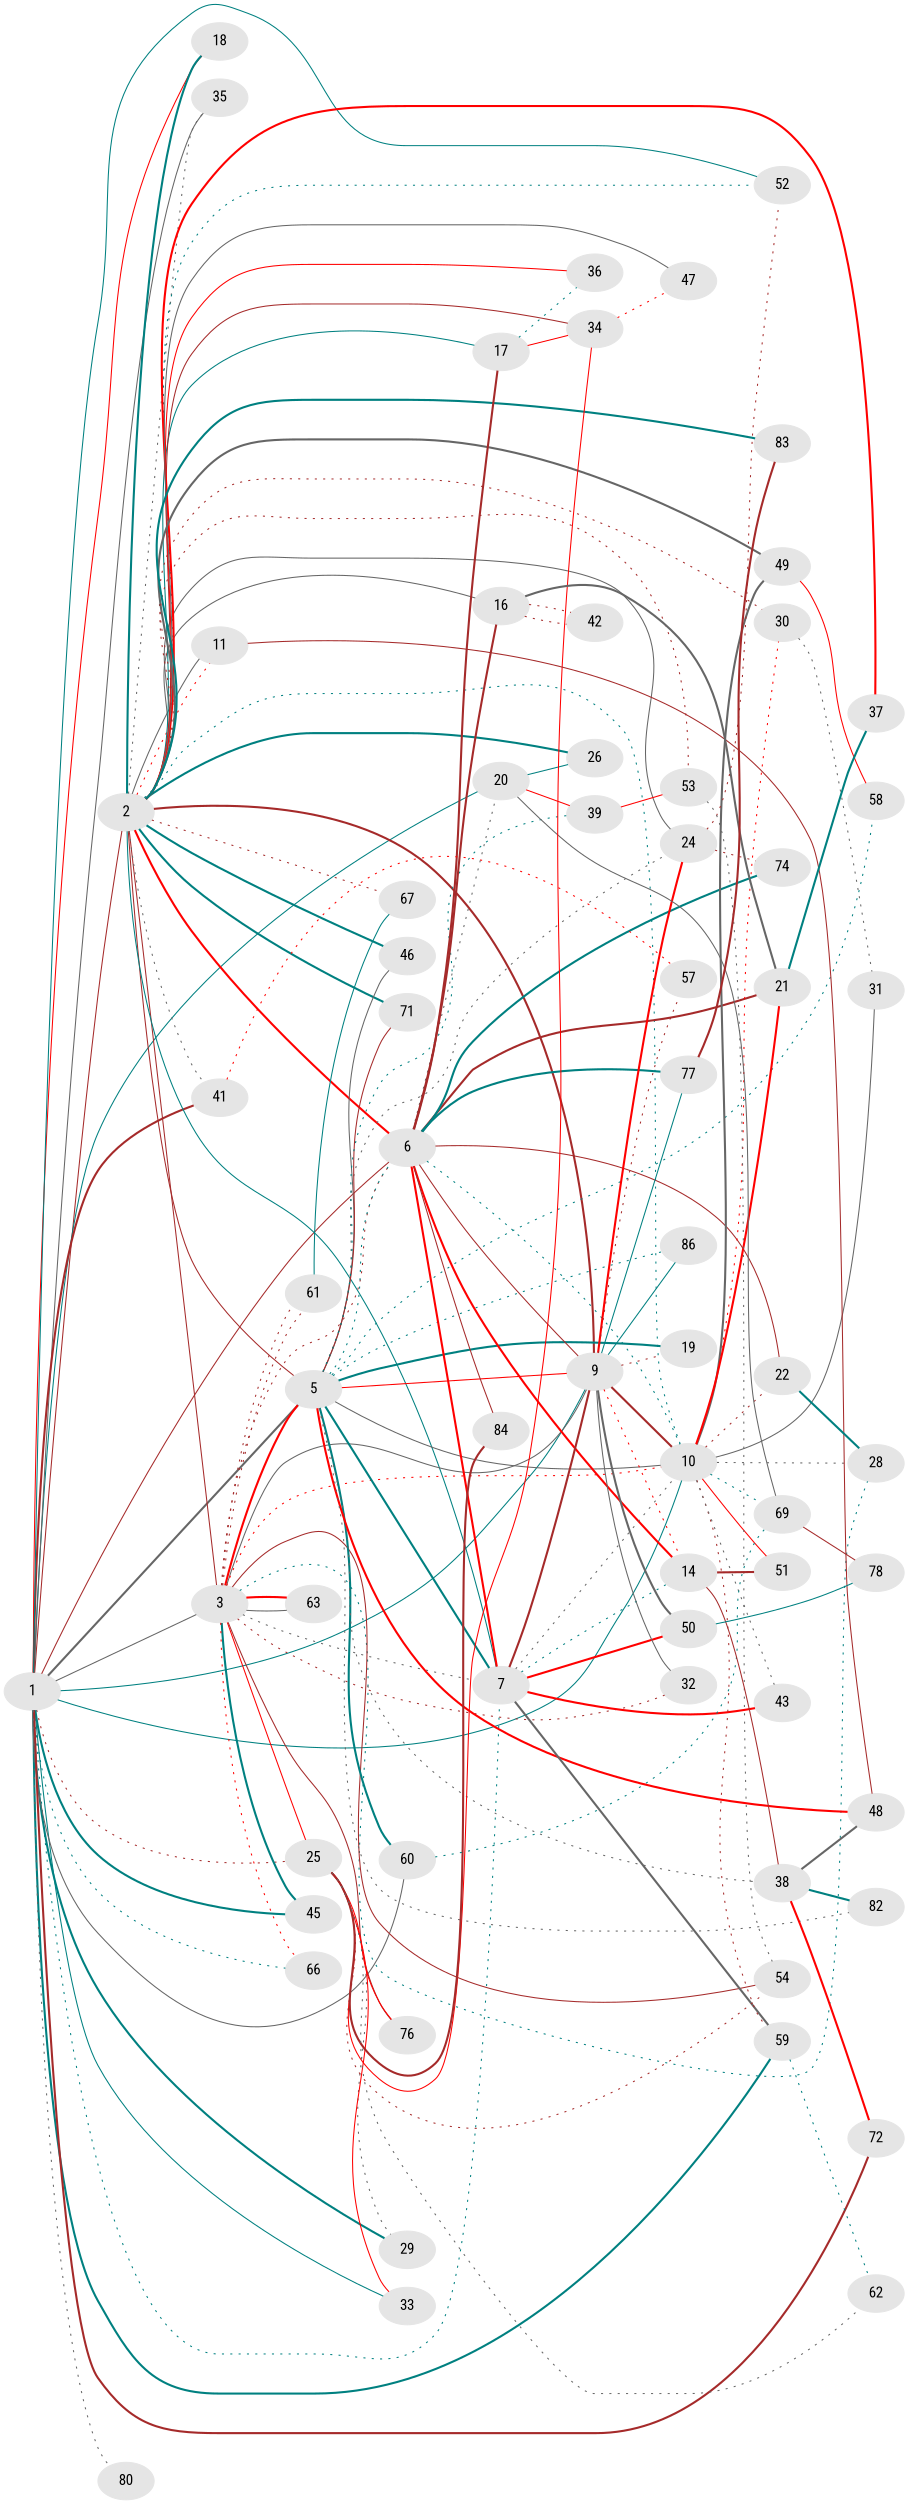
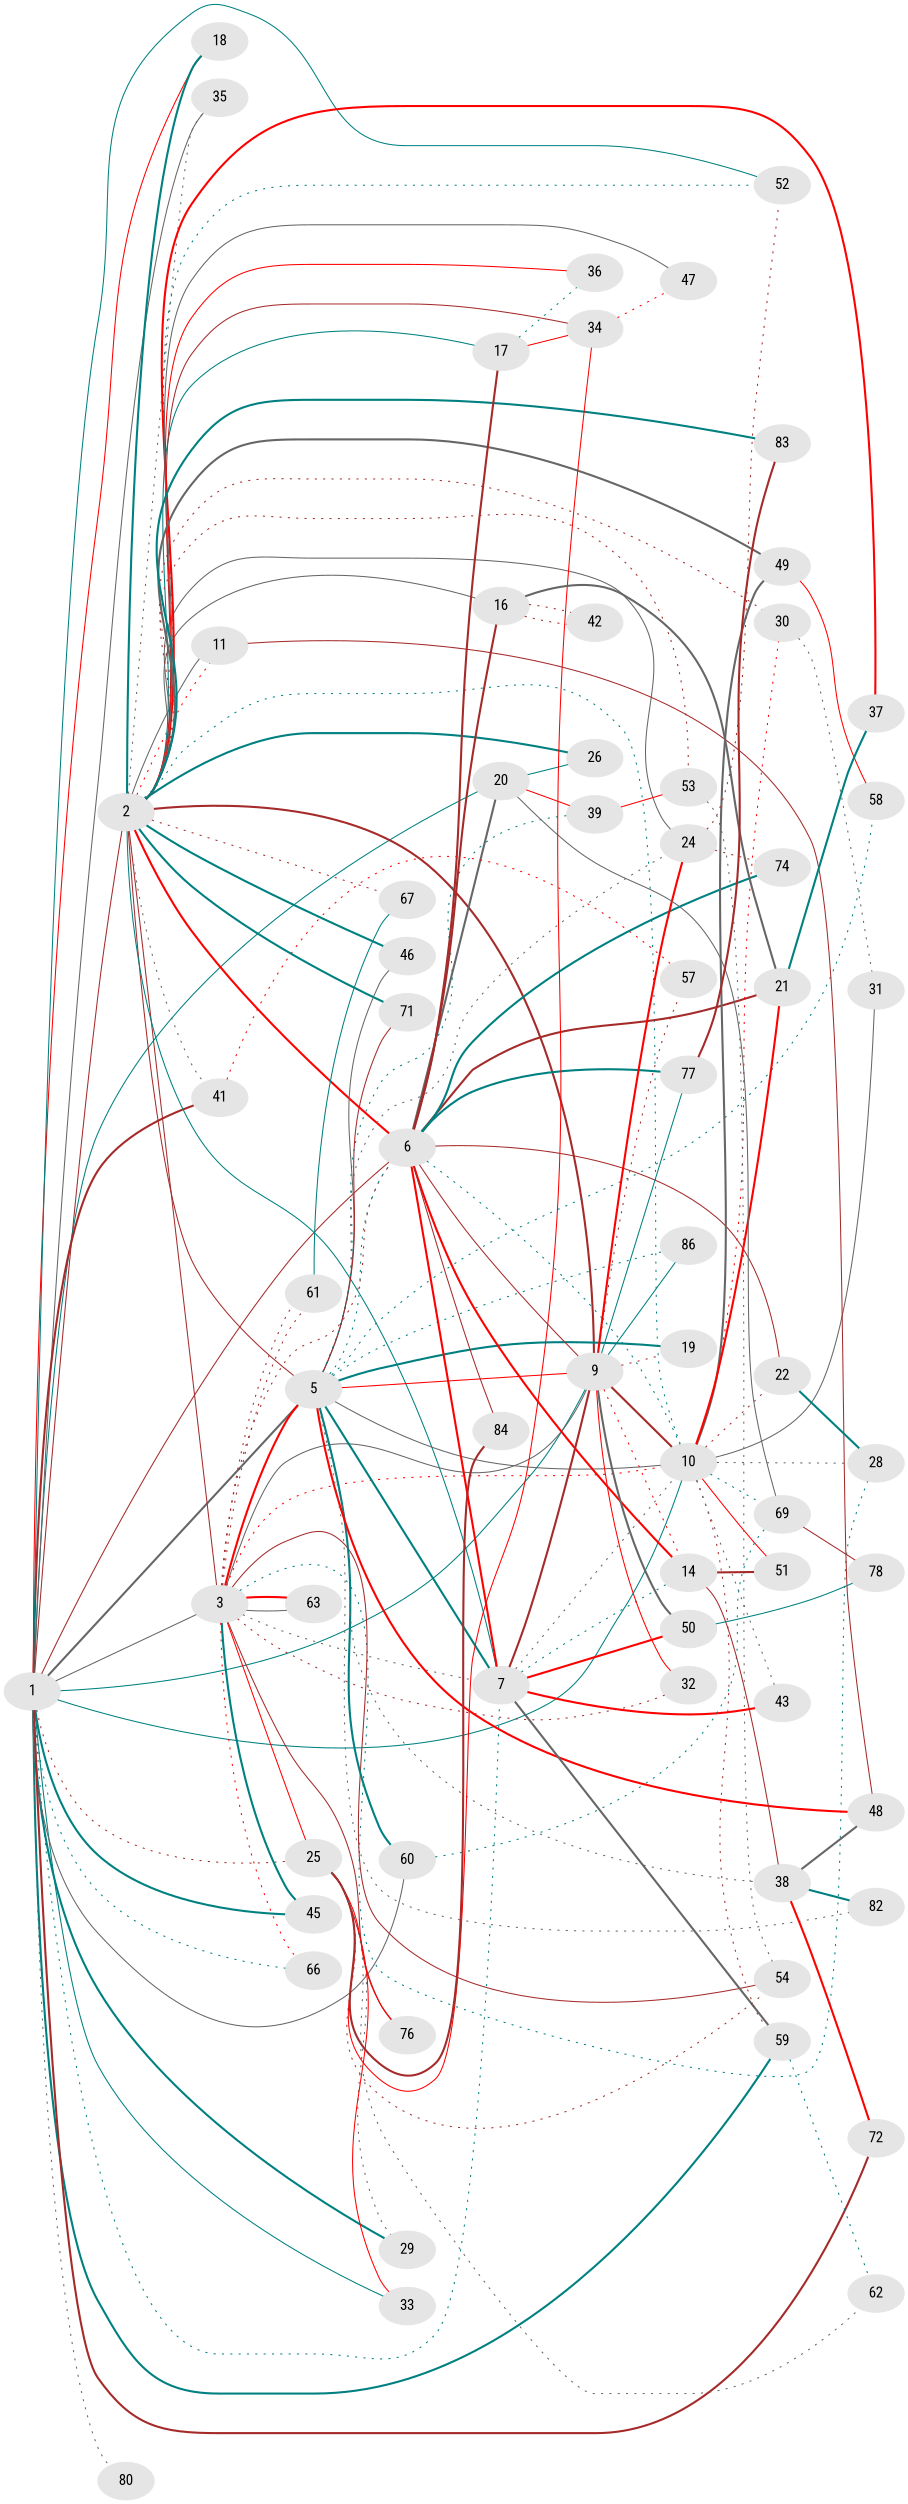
(459, 948) -> (459, 948)
(617, 1535) -> (617, 1535)
